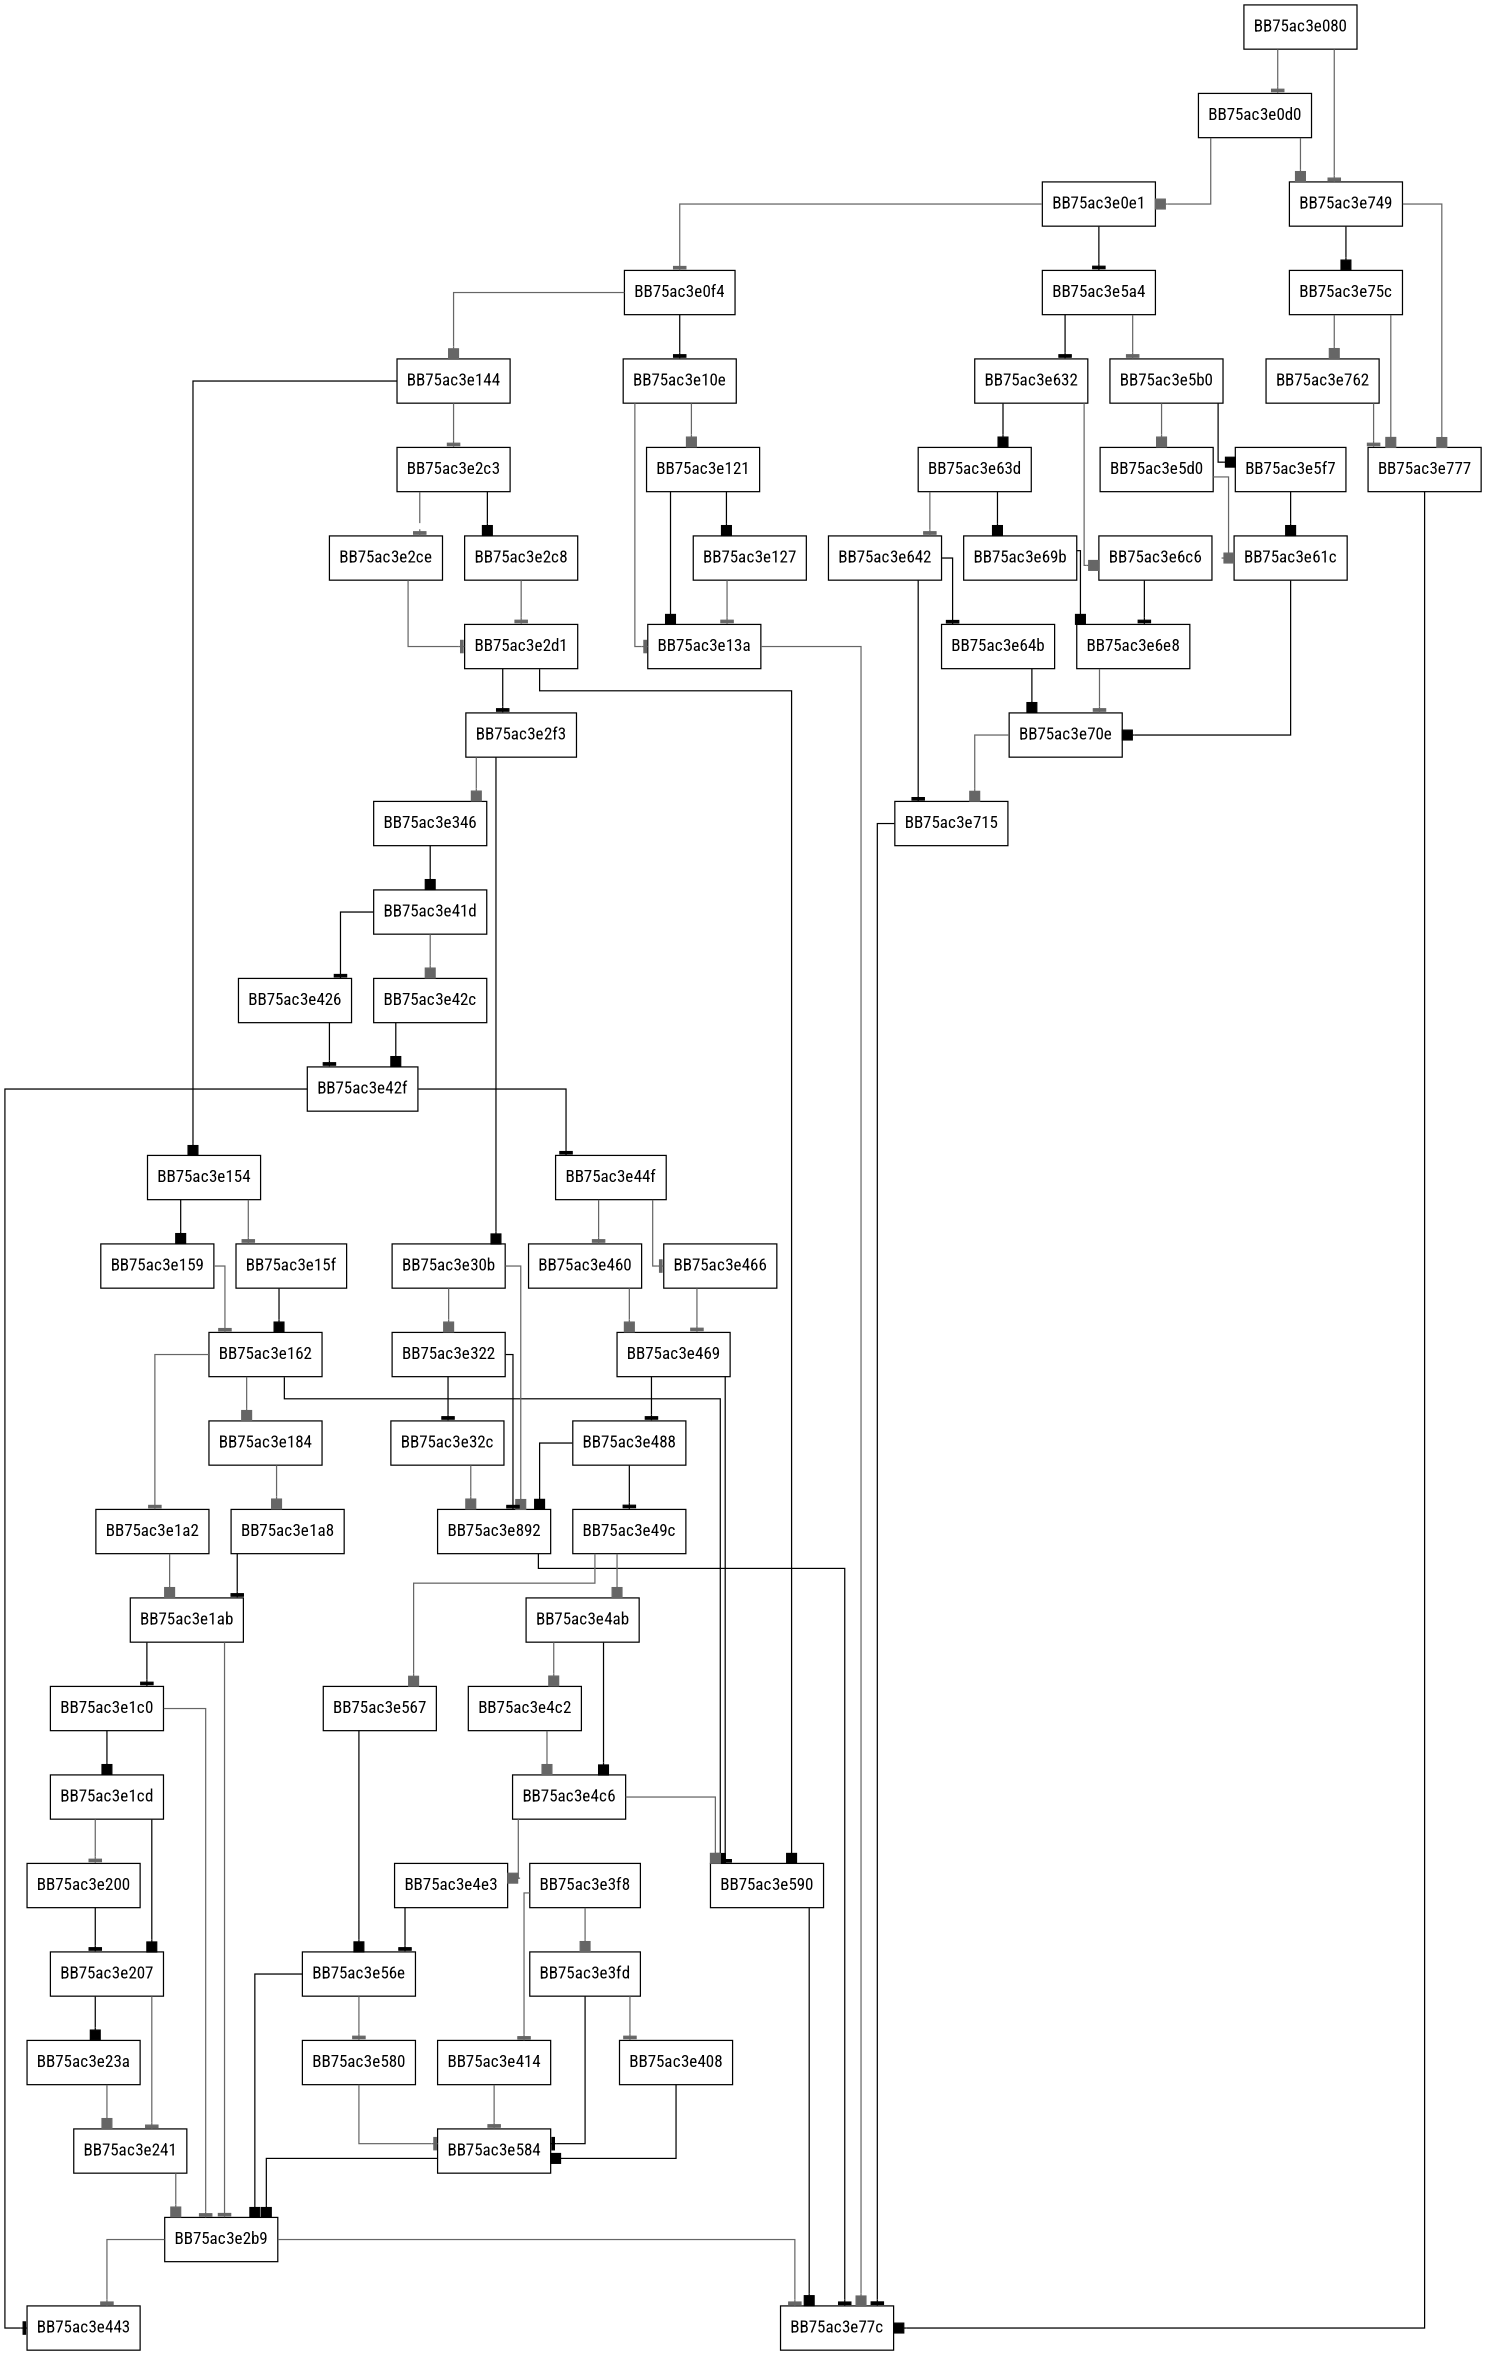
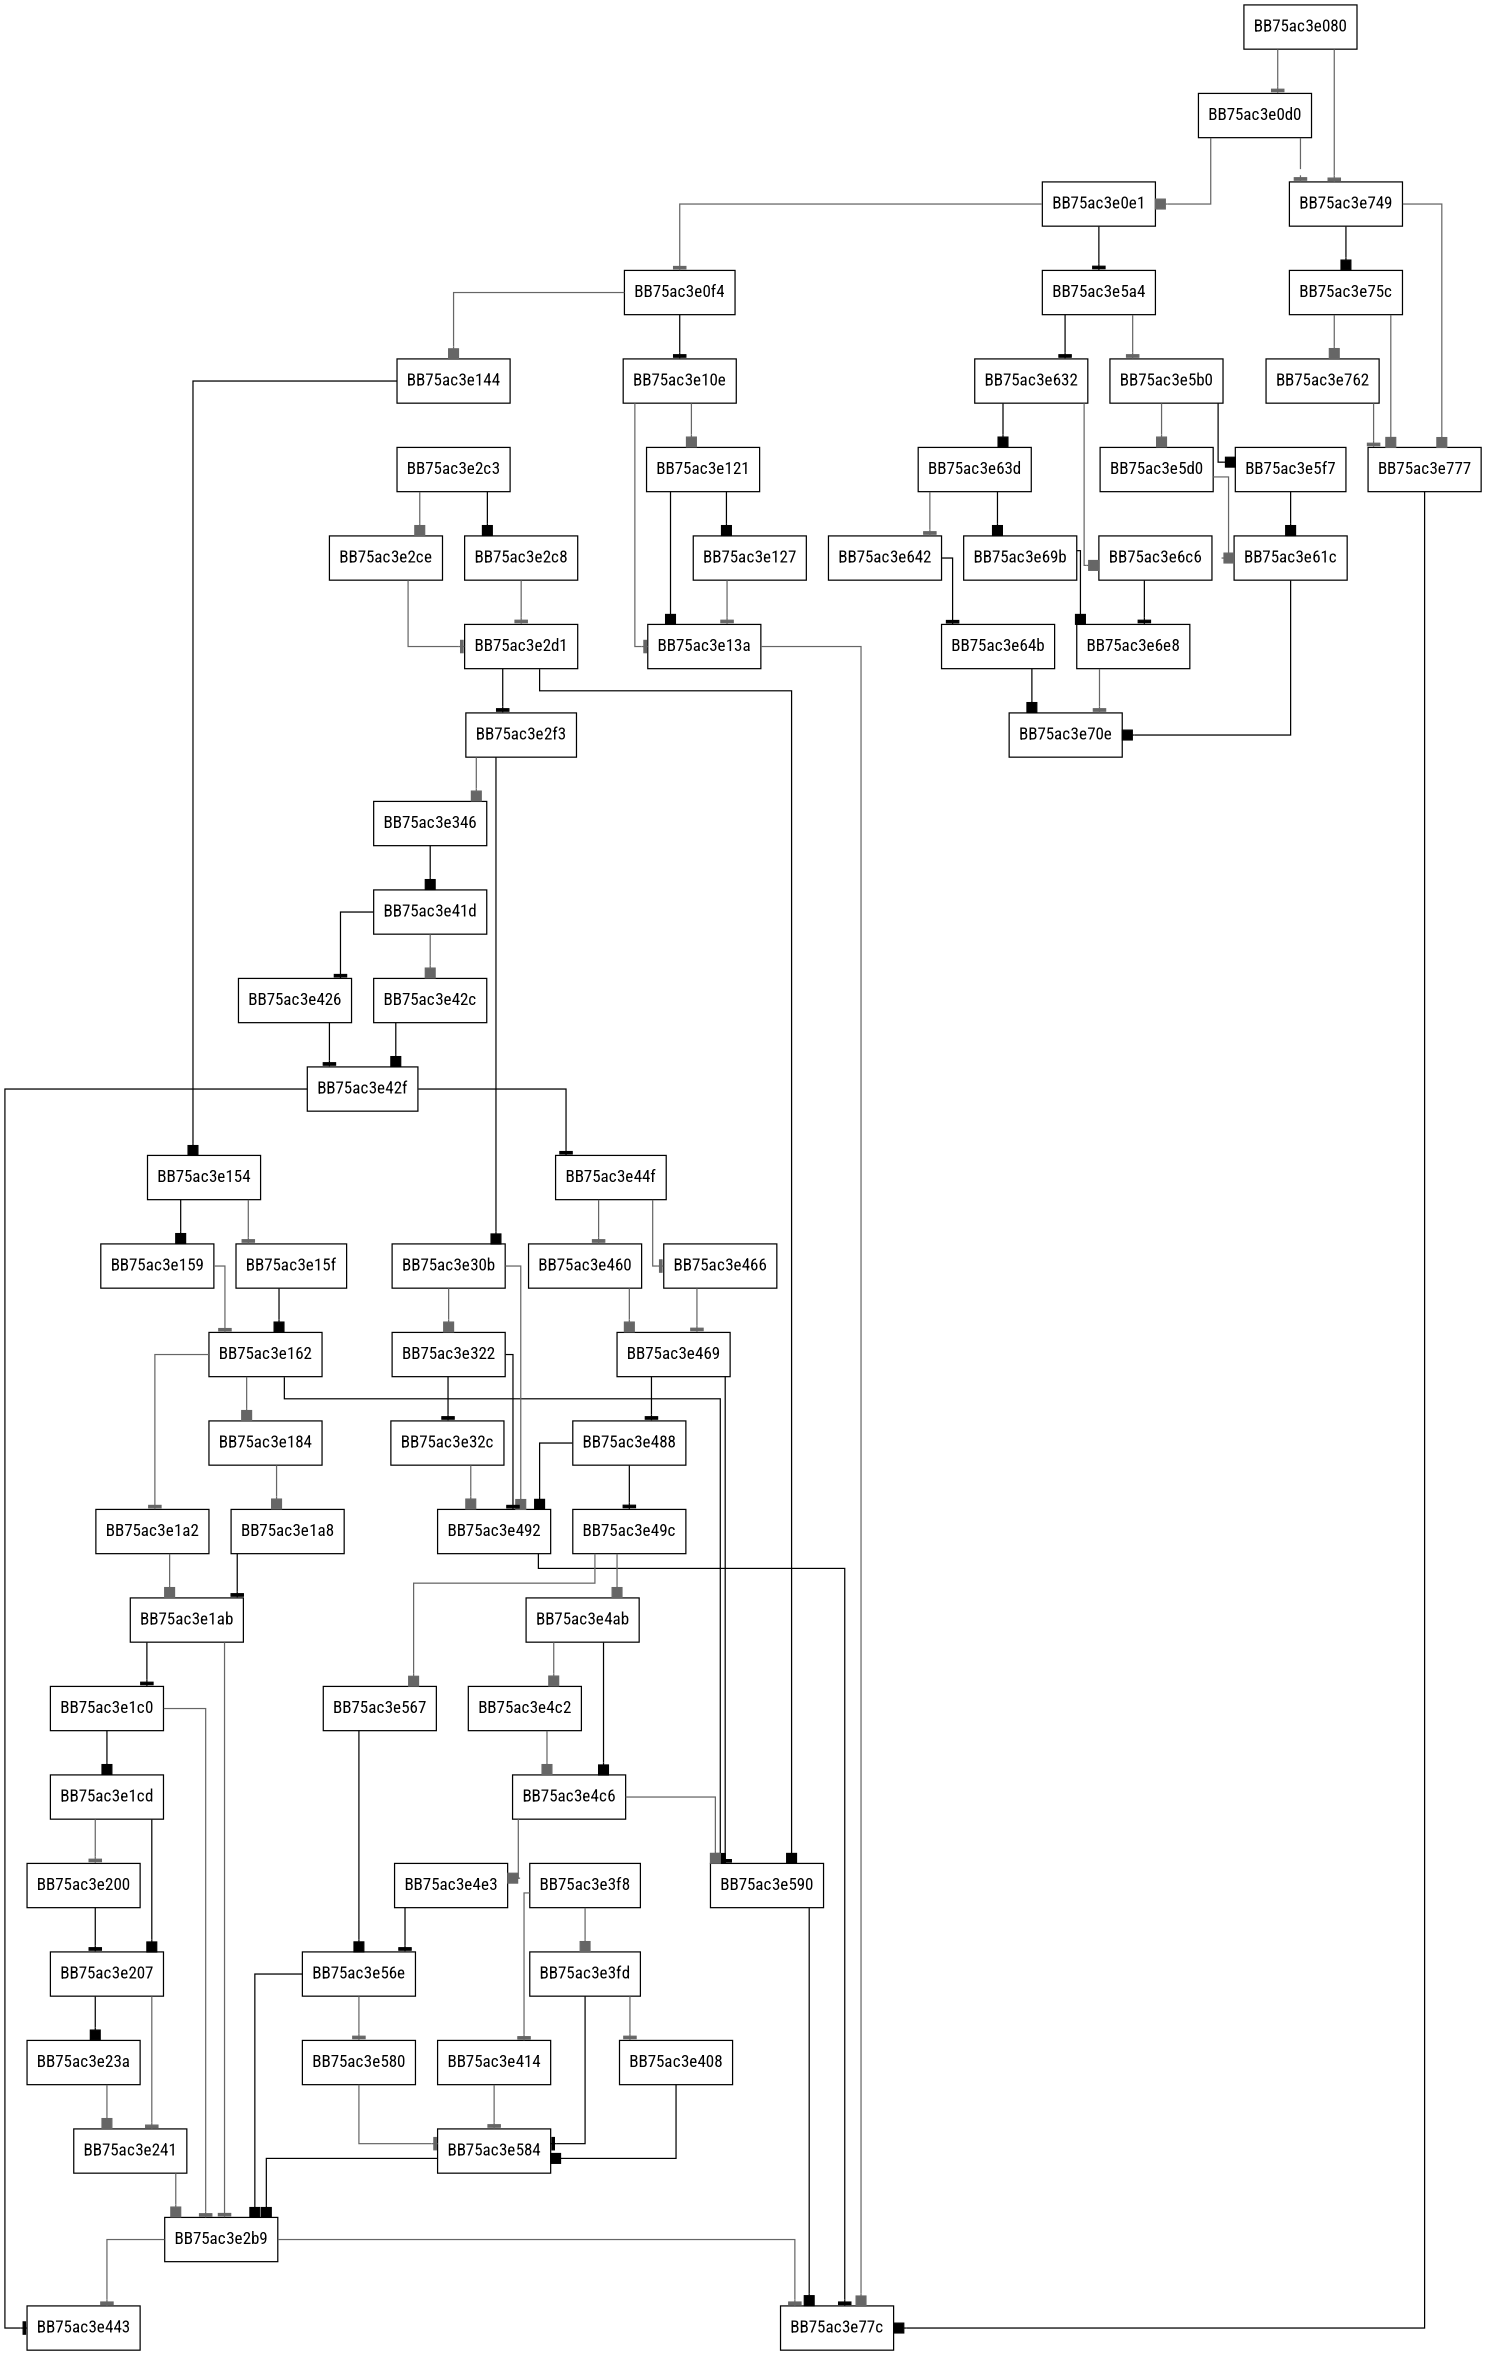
(1300, 154) -> (1300, 154)
(454, 422) -> none
(420, 508) -> (420, 508)
(951, 824) -> none
(494, 1532) -> (494, 1532)
